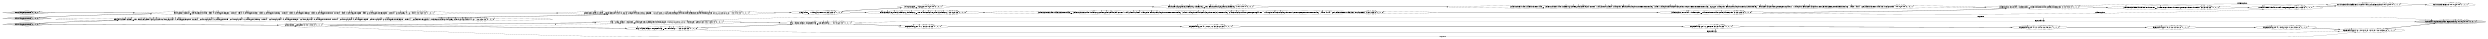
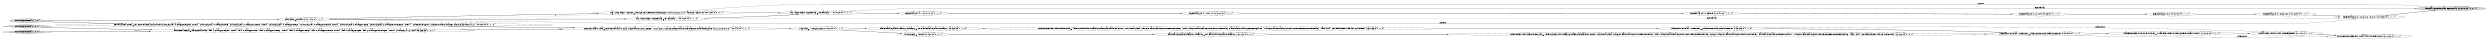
(2451, 5) -> none
(27, 24) -> (27, 21)
